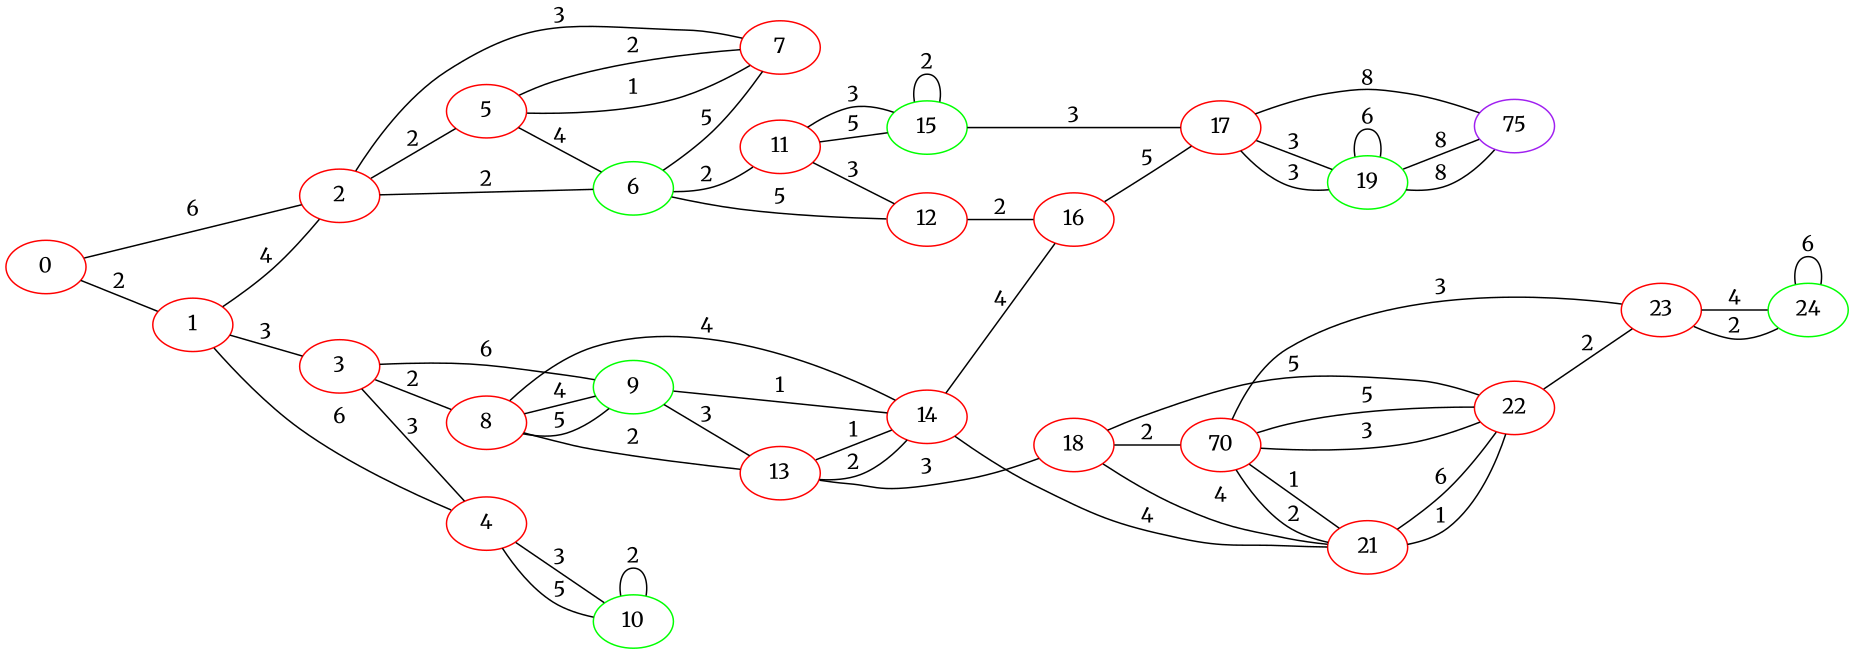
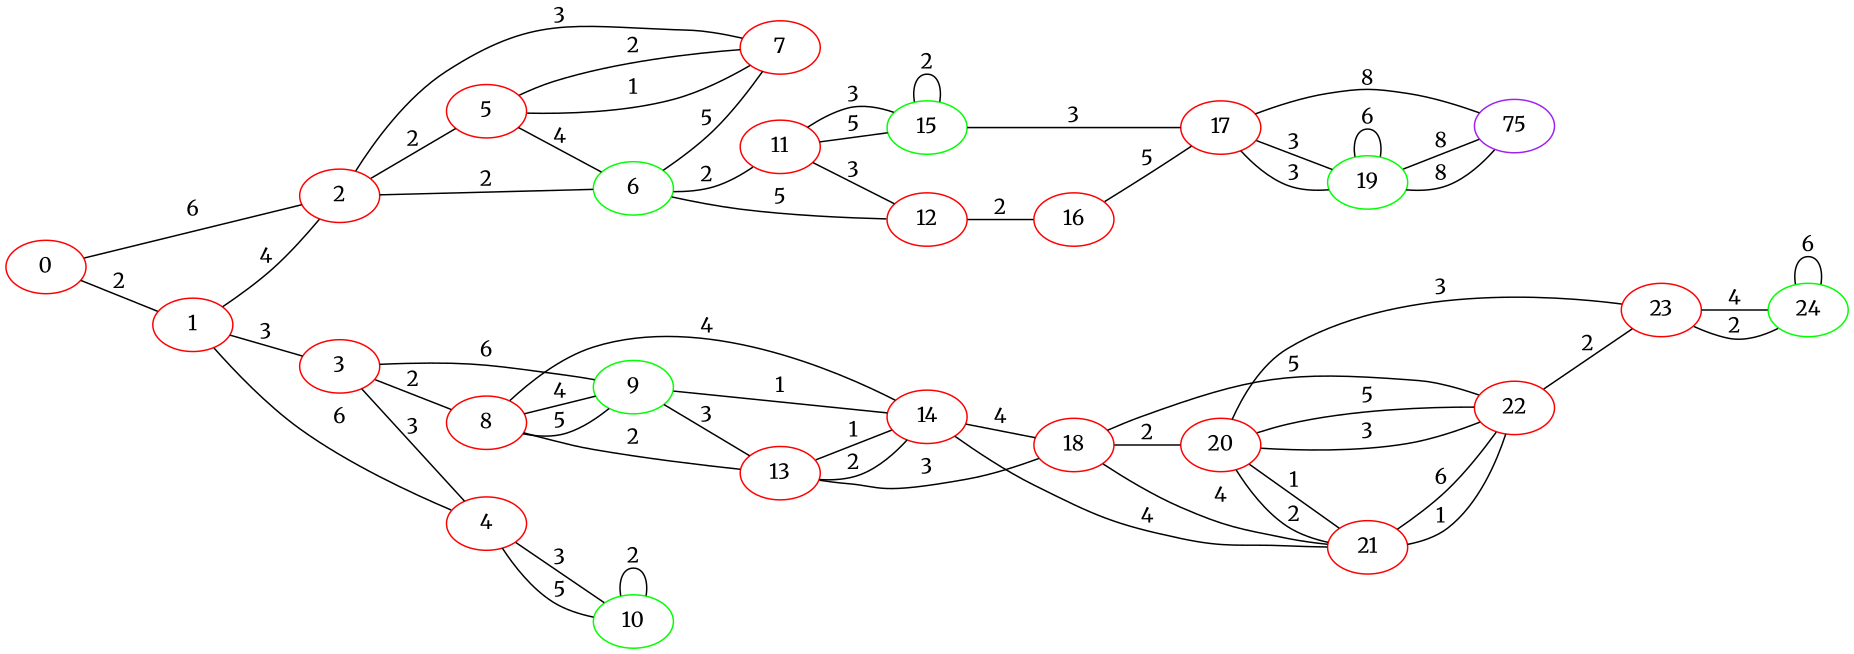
(1000, 318) -> (1001, 431)
(1221, 445) -> (1221, 445)
